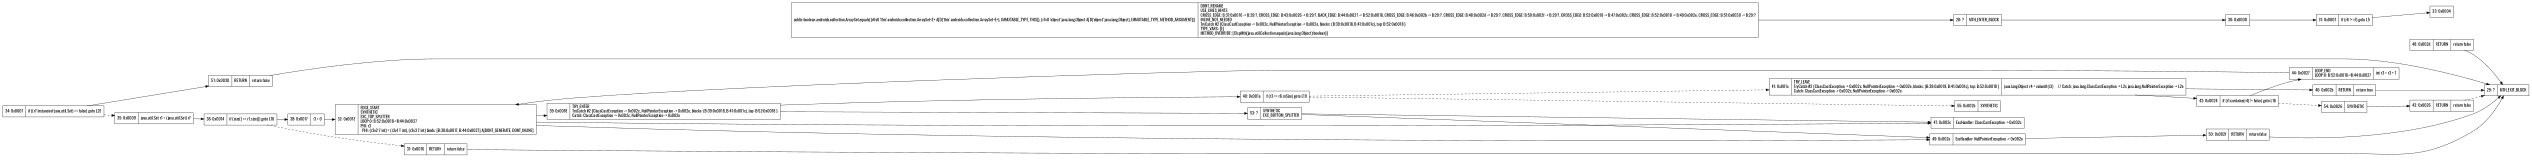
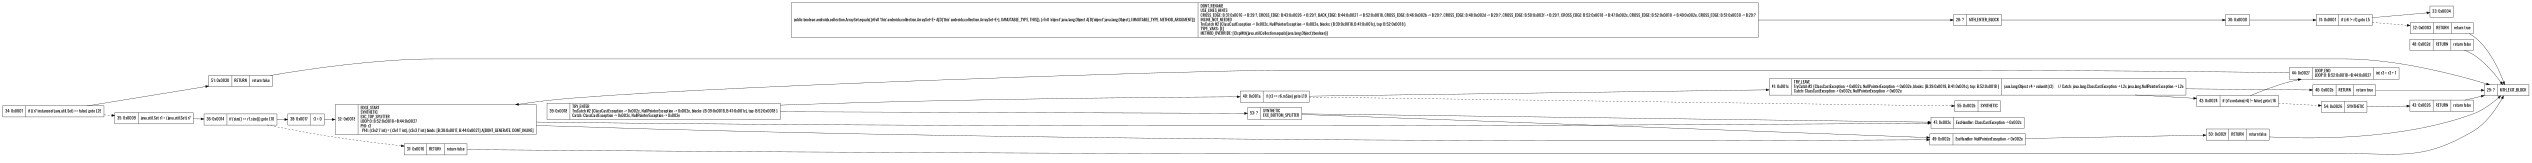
none -> (2442, 28)
(1538, 93) -> (1538, 93)
(2473, 98) -> (2473, 98)
(540, 116) -> none
